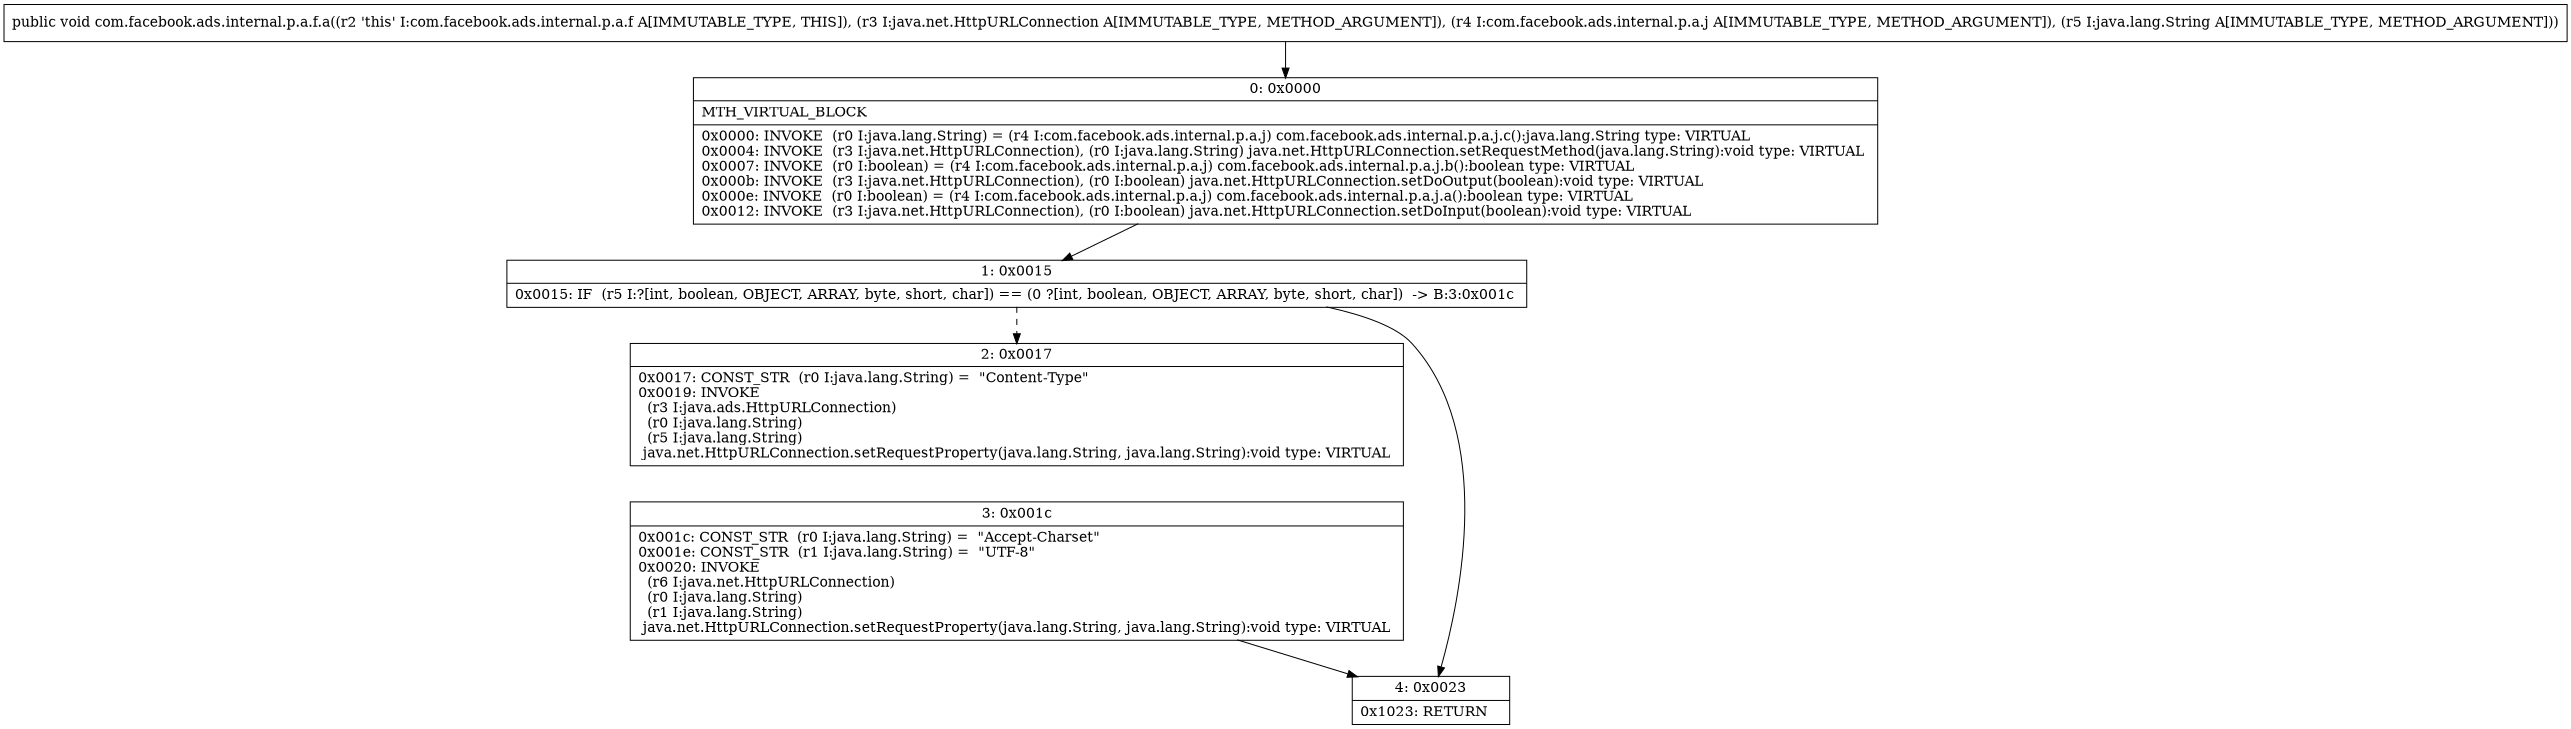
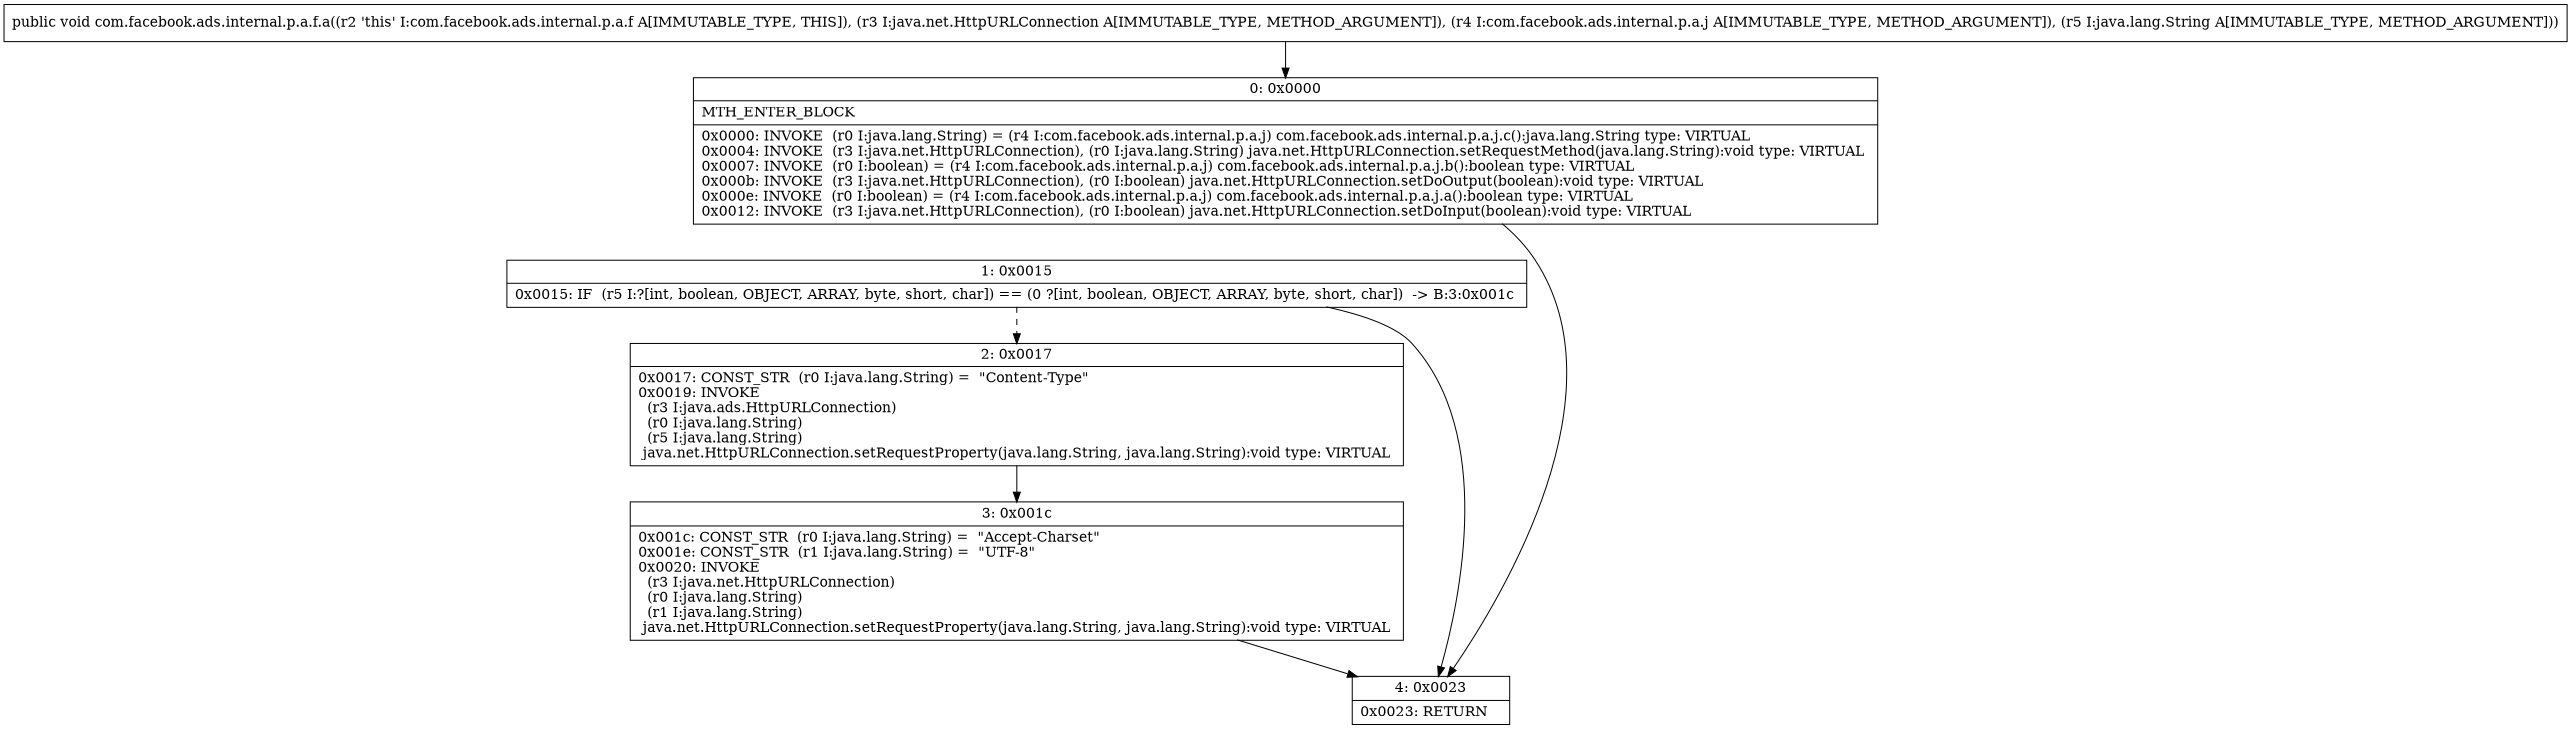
(785, 112) -> (779, 112)
(1105, 240) -> (1556, 448)
none -> (1017, 479)
(767, 583) -> (767, 583)
(1431, 712) -> (1431, 712)
